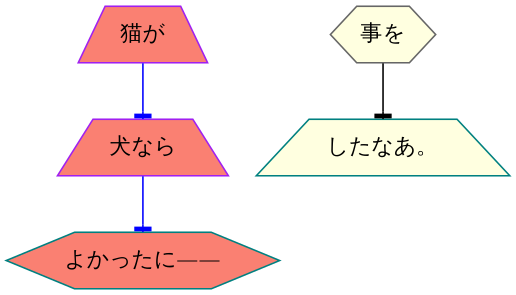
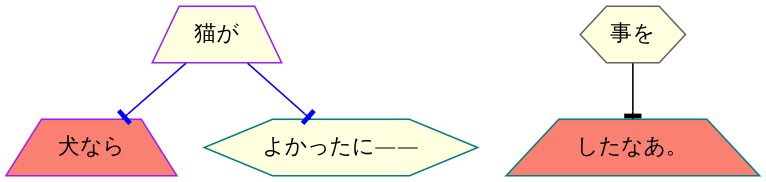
(143, 35) -> (217, 35)
(383, 148) -> (633, 148)
(143, 200) -> (276, 89)
(143, 261) -> (341, 148)
